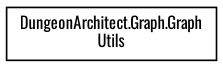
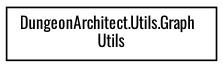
(112, 34) -> (112, 34)
